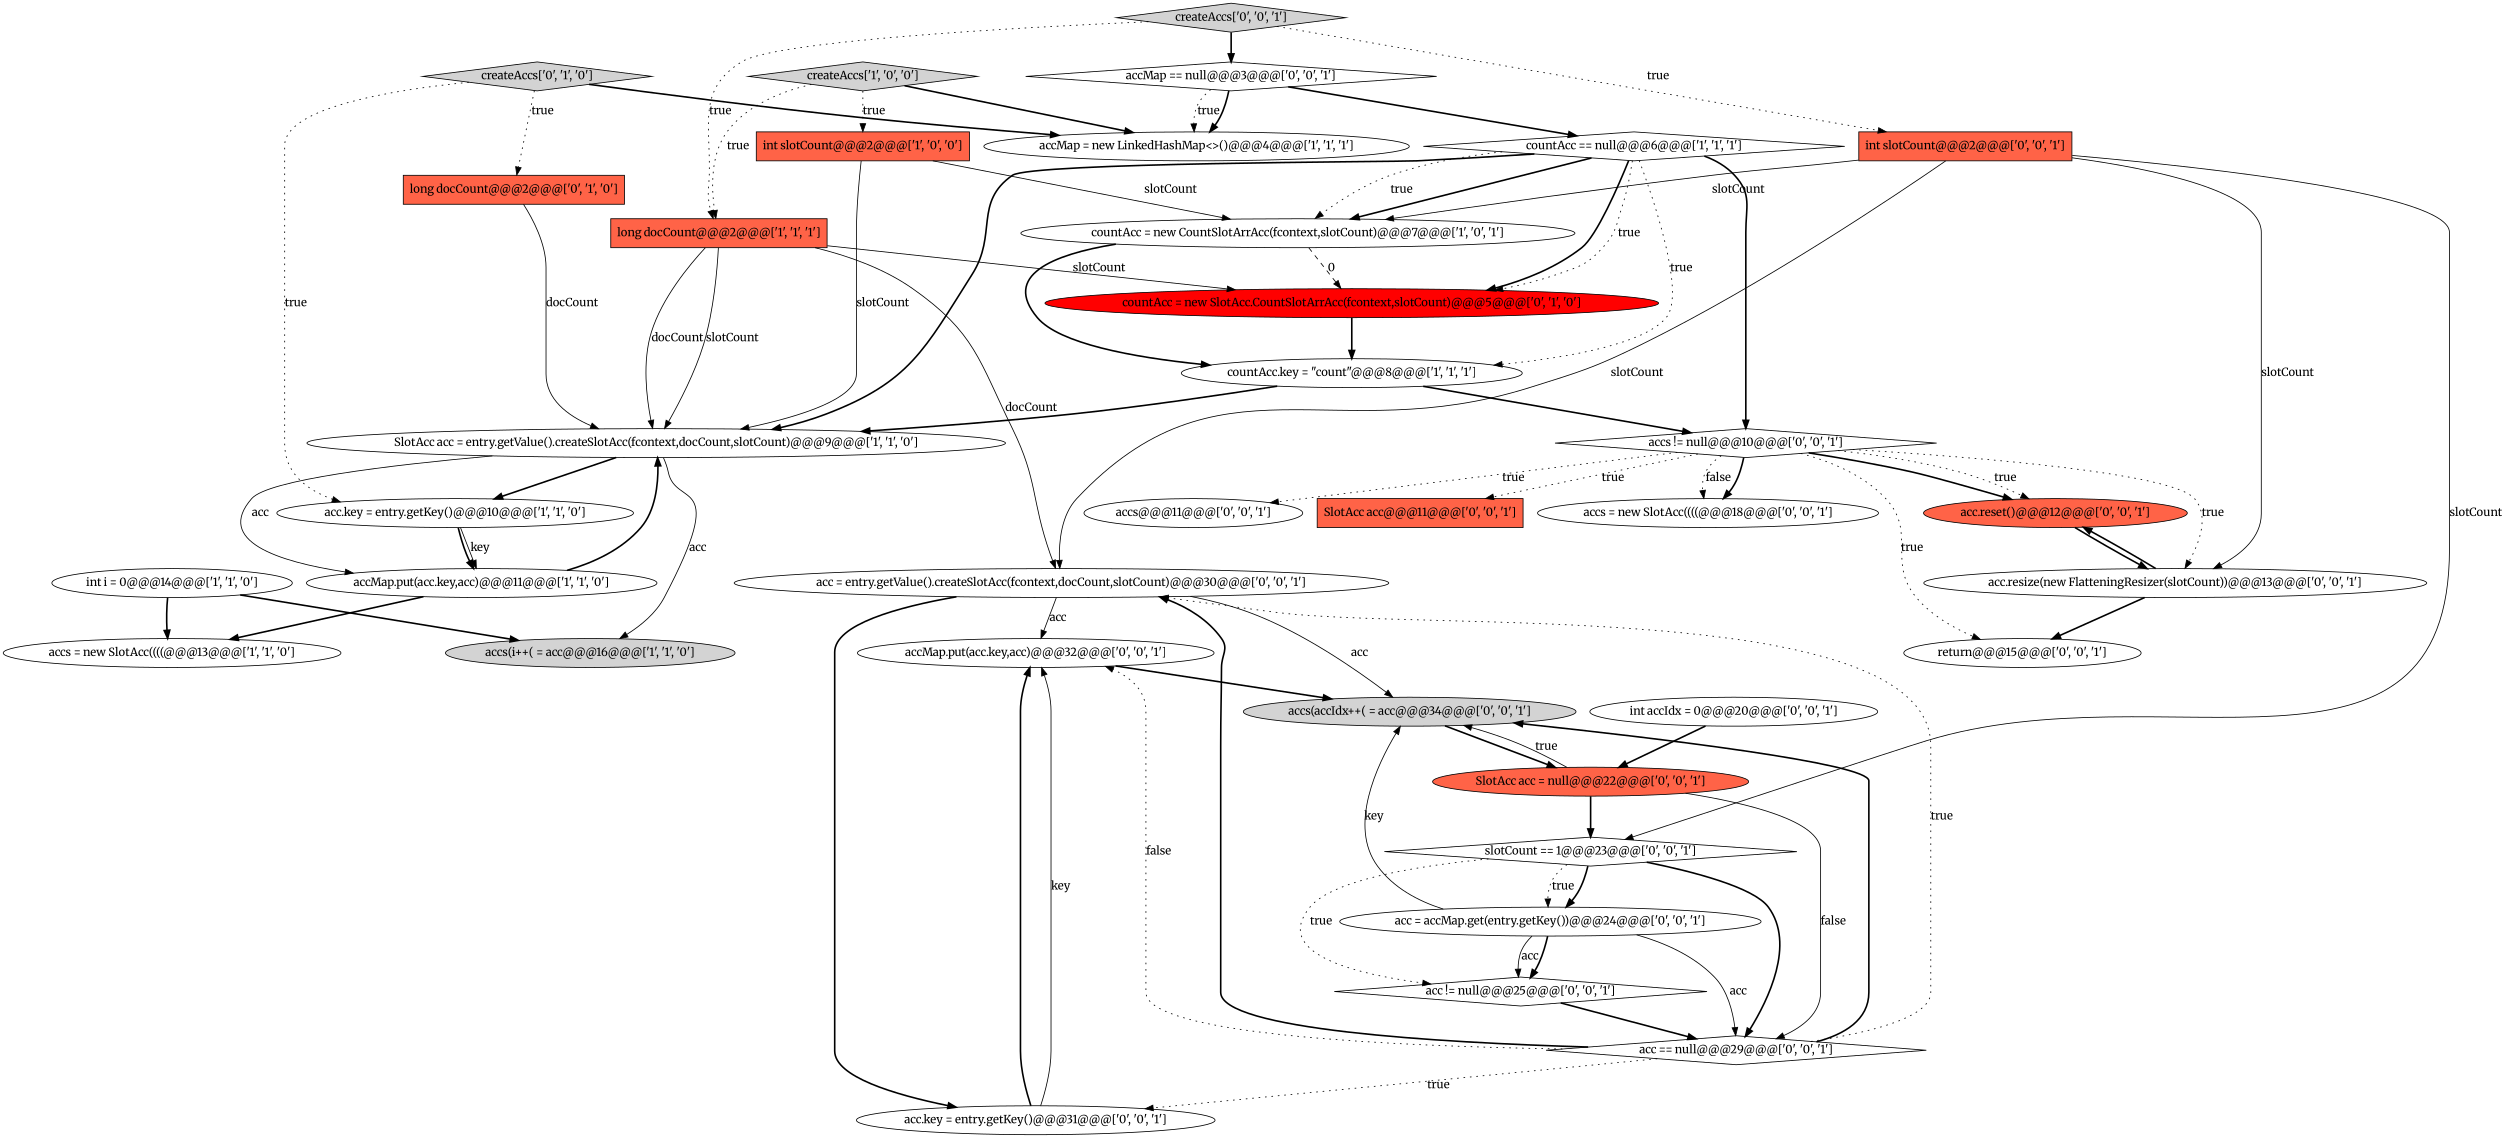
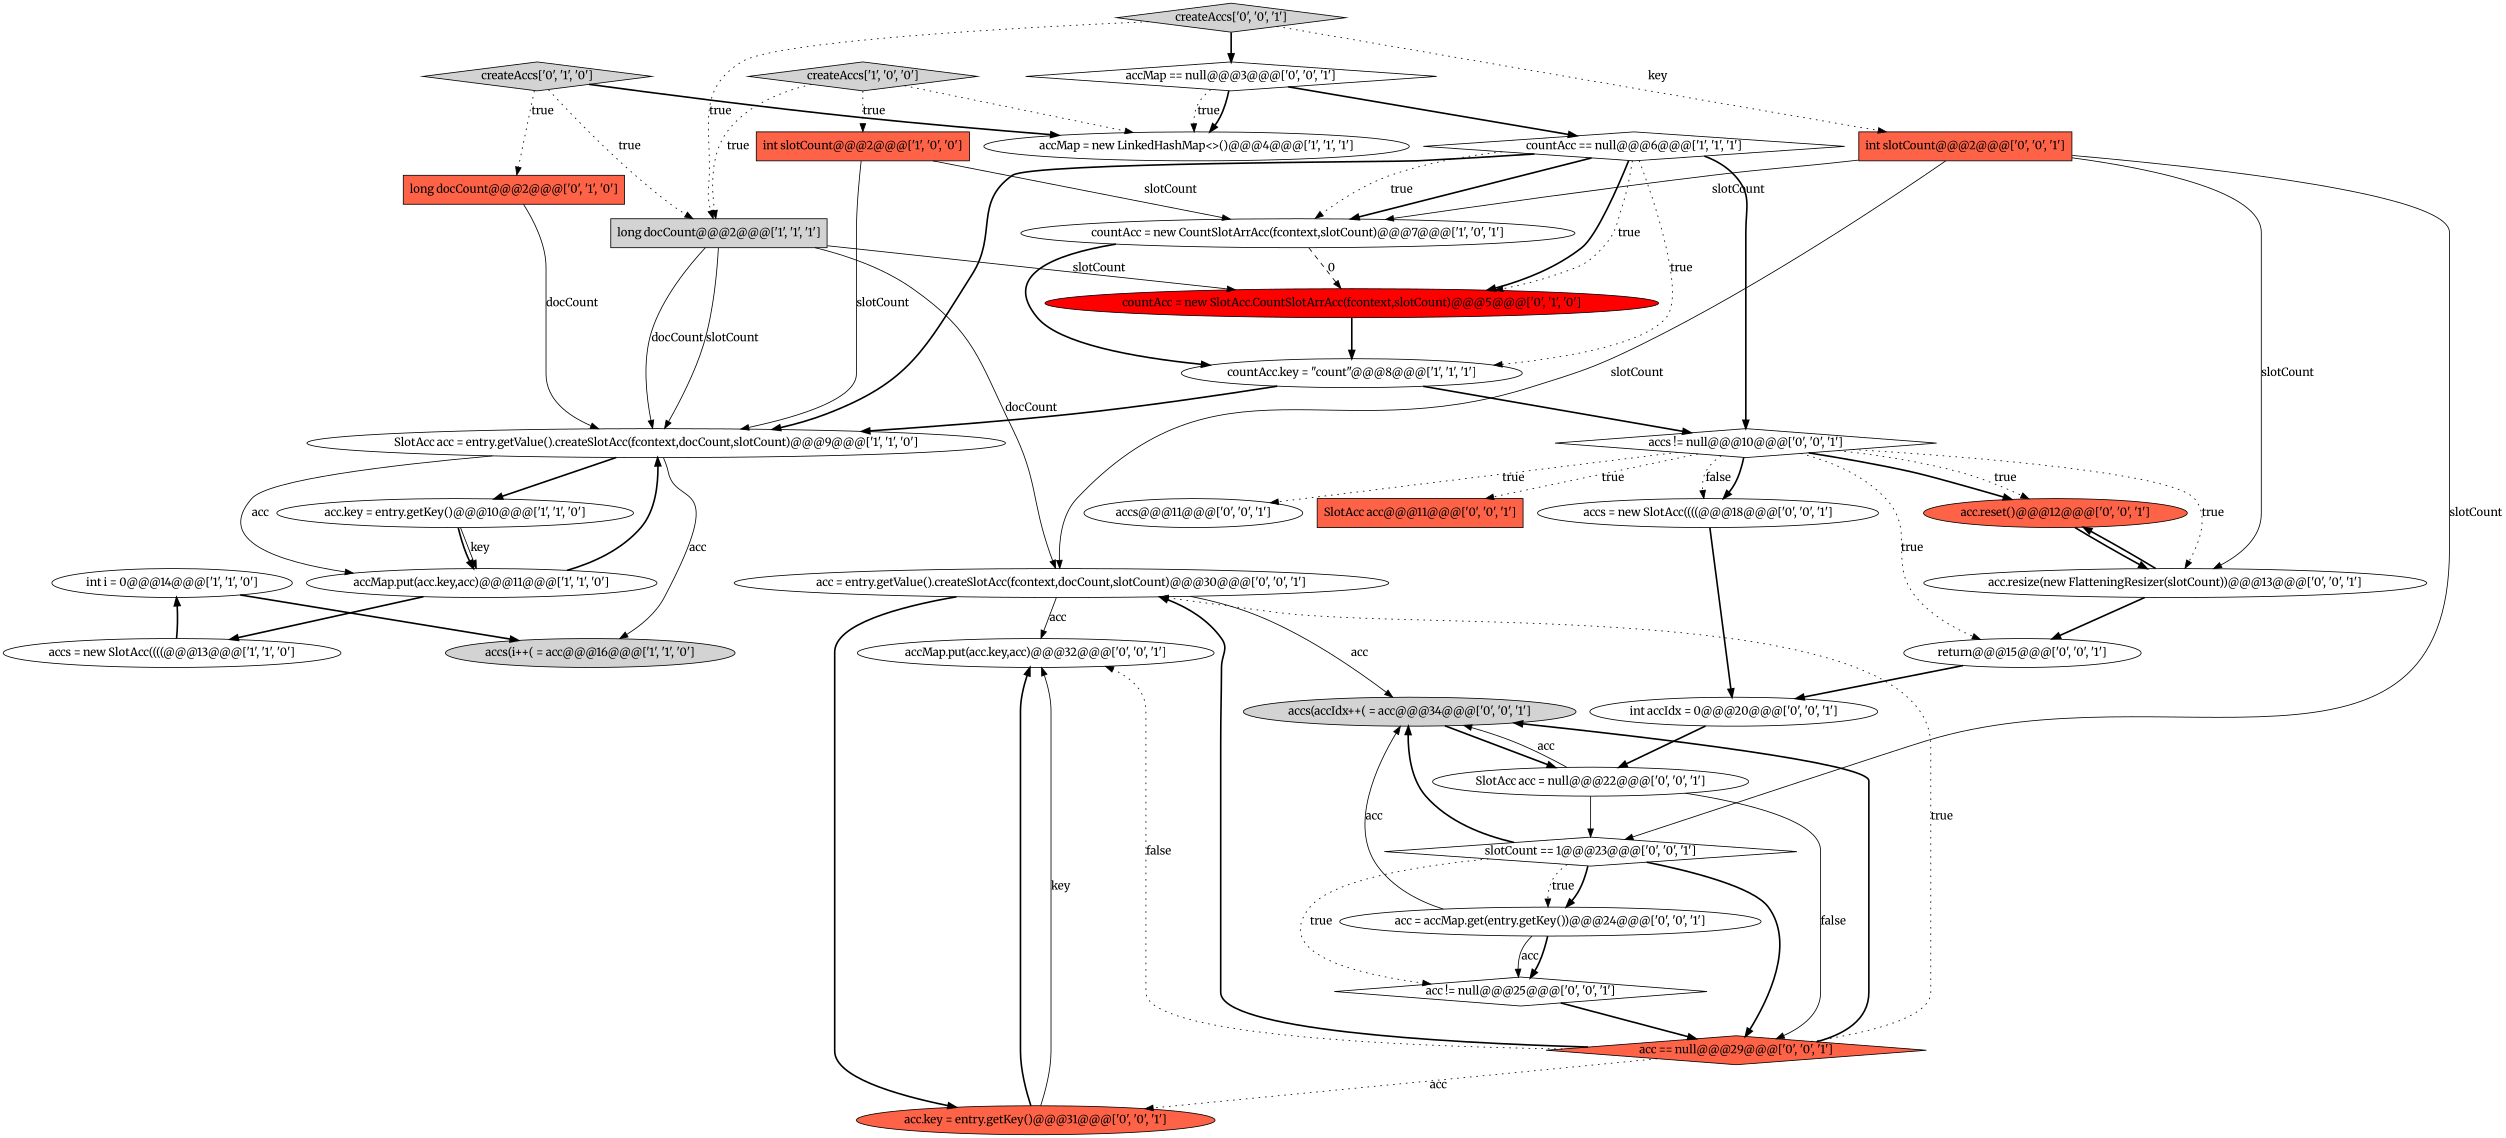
(1658, 76) -> (1658, 76)
(1015, 108) -> (1015, 108)
(285, 232) -> (614, 156)
(719, 233) -> (719, 233)
none -> (1720, 608)
(167, 614) -> (177, 622)
none -> (1887, 680)
(1214, 681) -> (1439, 808)
(1546, 747) -> (1546, 747)
(1591, 782) -> (1591, 782)
(1591, 813) -> (1591, 813)
(1374, 817) -> (1374, 817)
(1702, 966) -> none
(1736, 1050) -> (1736, 1050)
(1439, 1085) -> (1439, 1085)
(1036, 1120) -> (1036, 1120)
